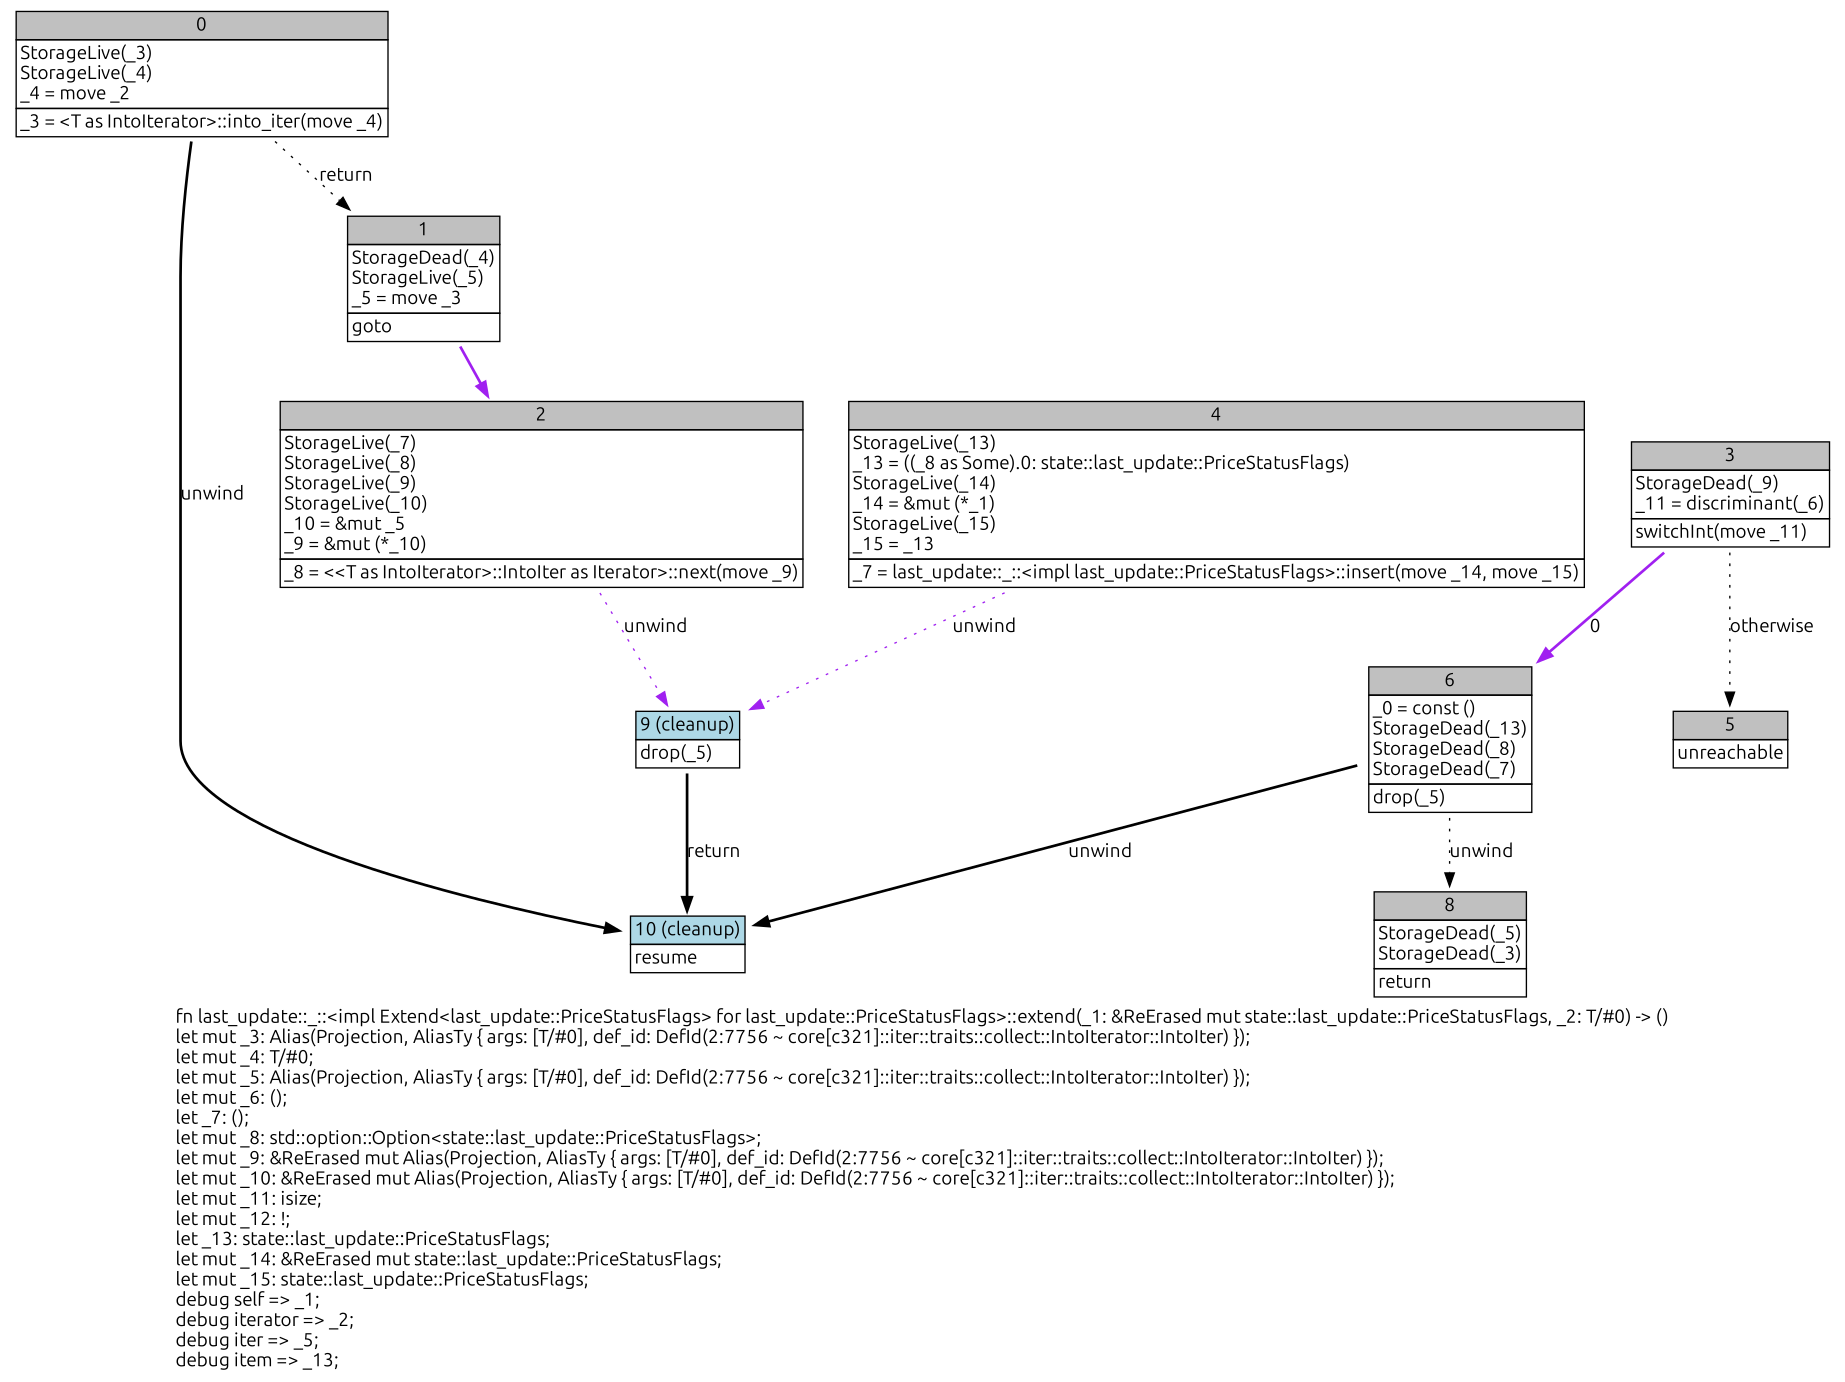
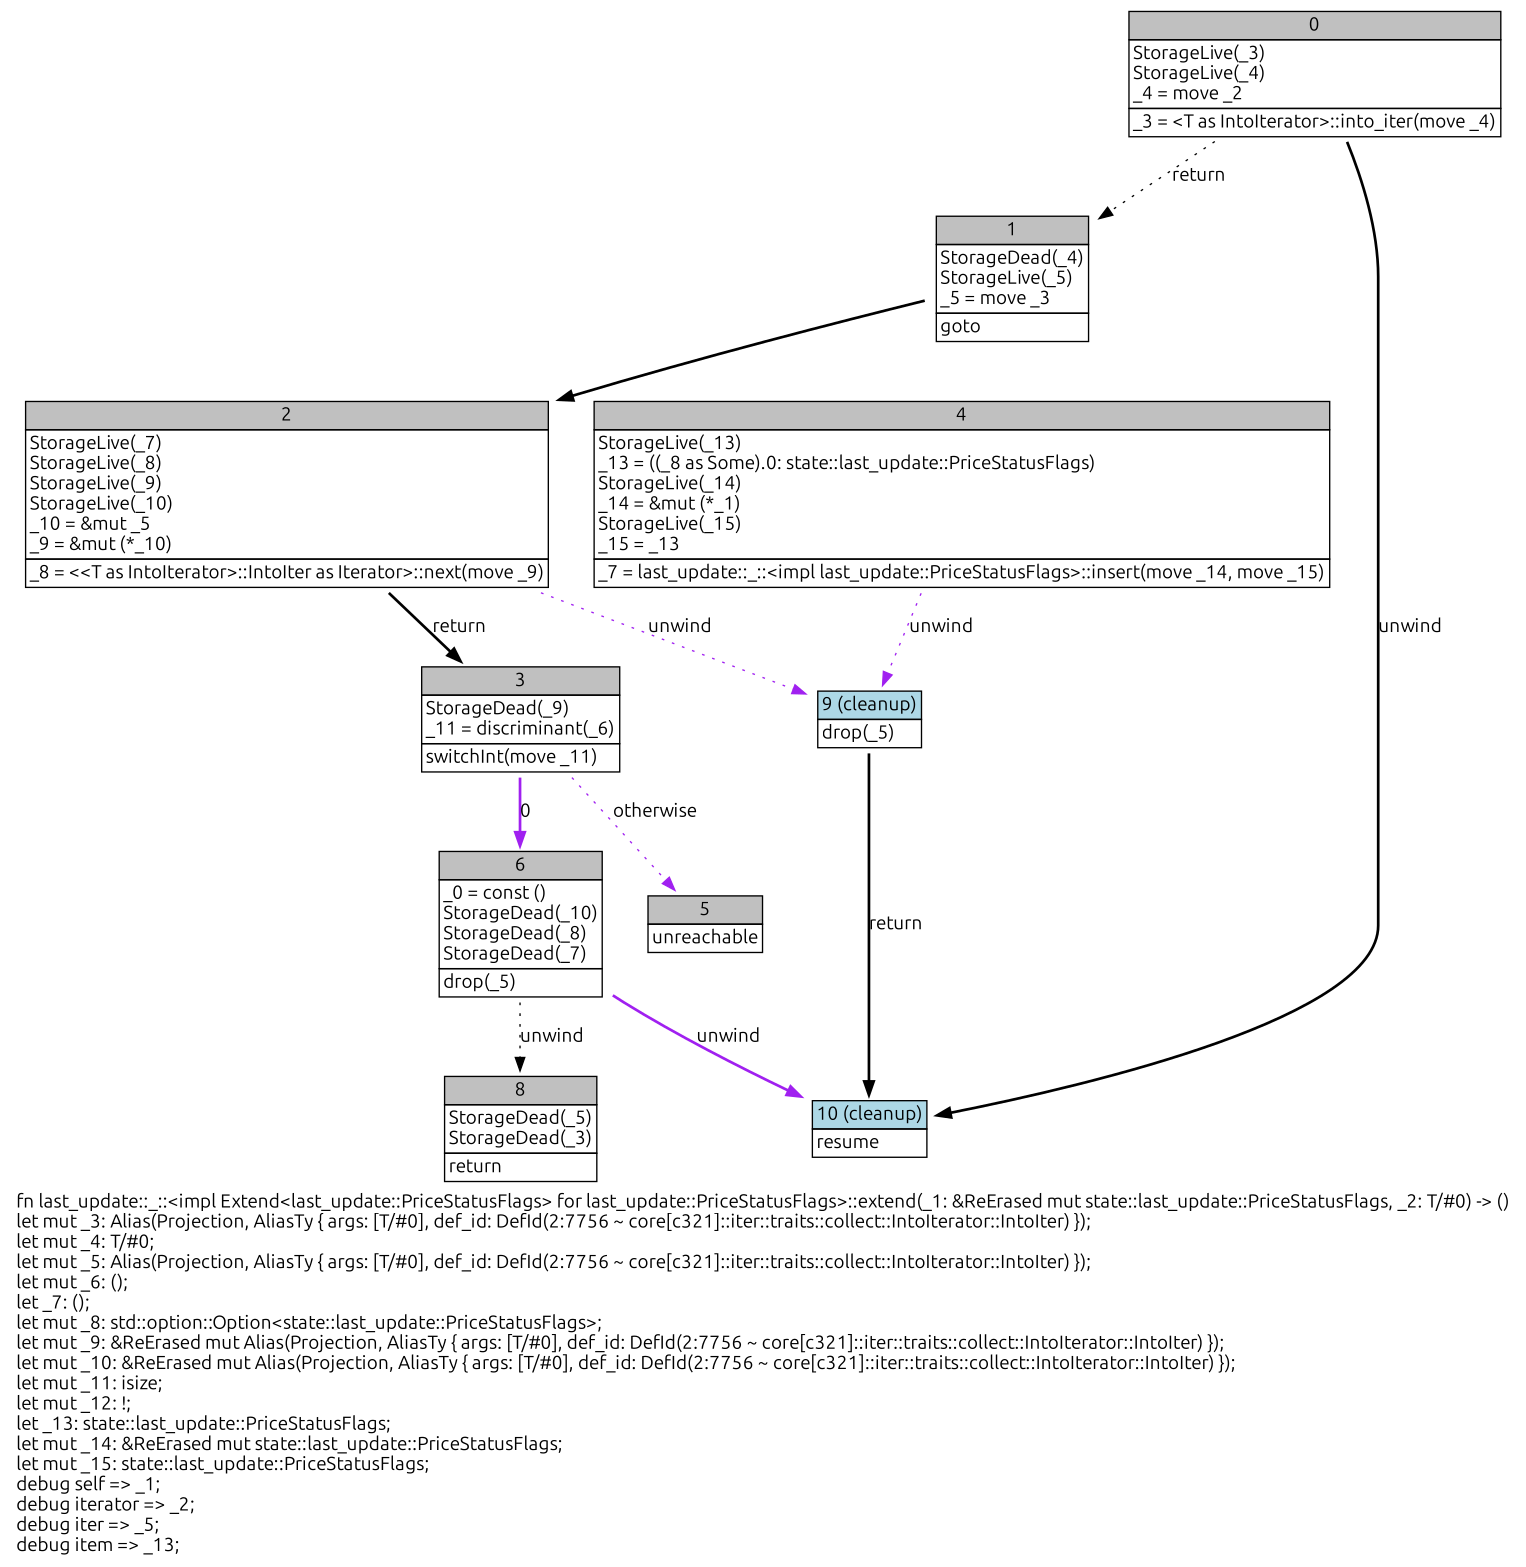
(471, 365) -> (748, 346)
none -> (420, 622)
(1730, 622) -> (619, 829)
(1450, 729) -> (521, 913)
(1063, 843) -> (699, 1045)
